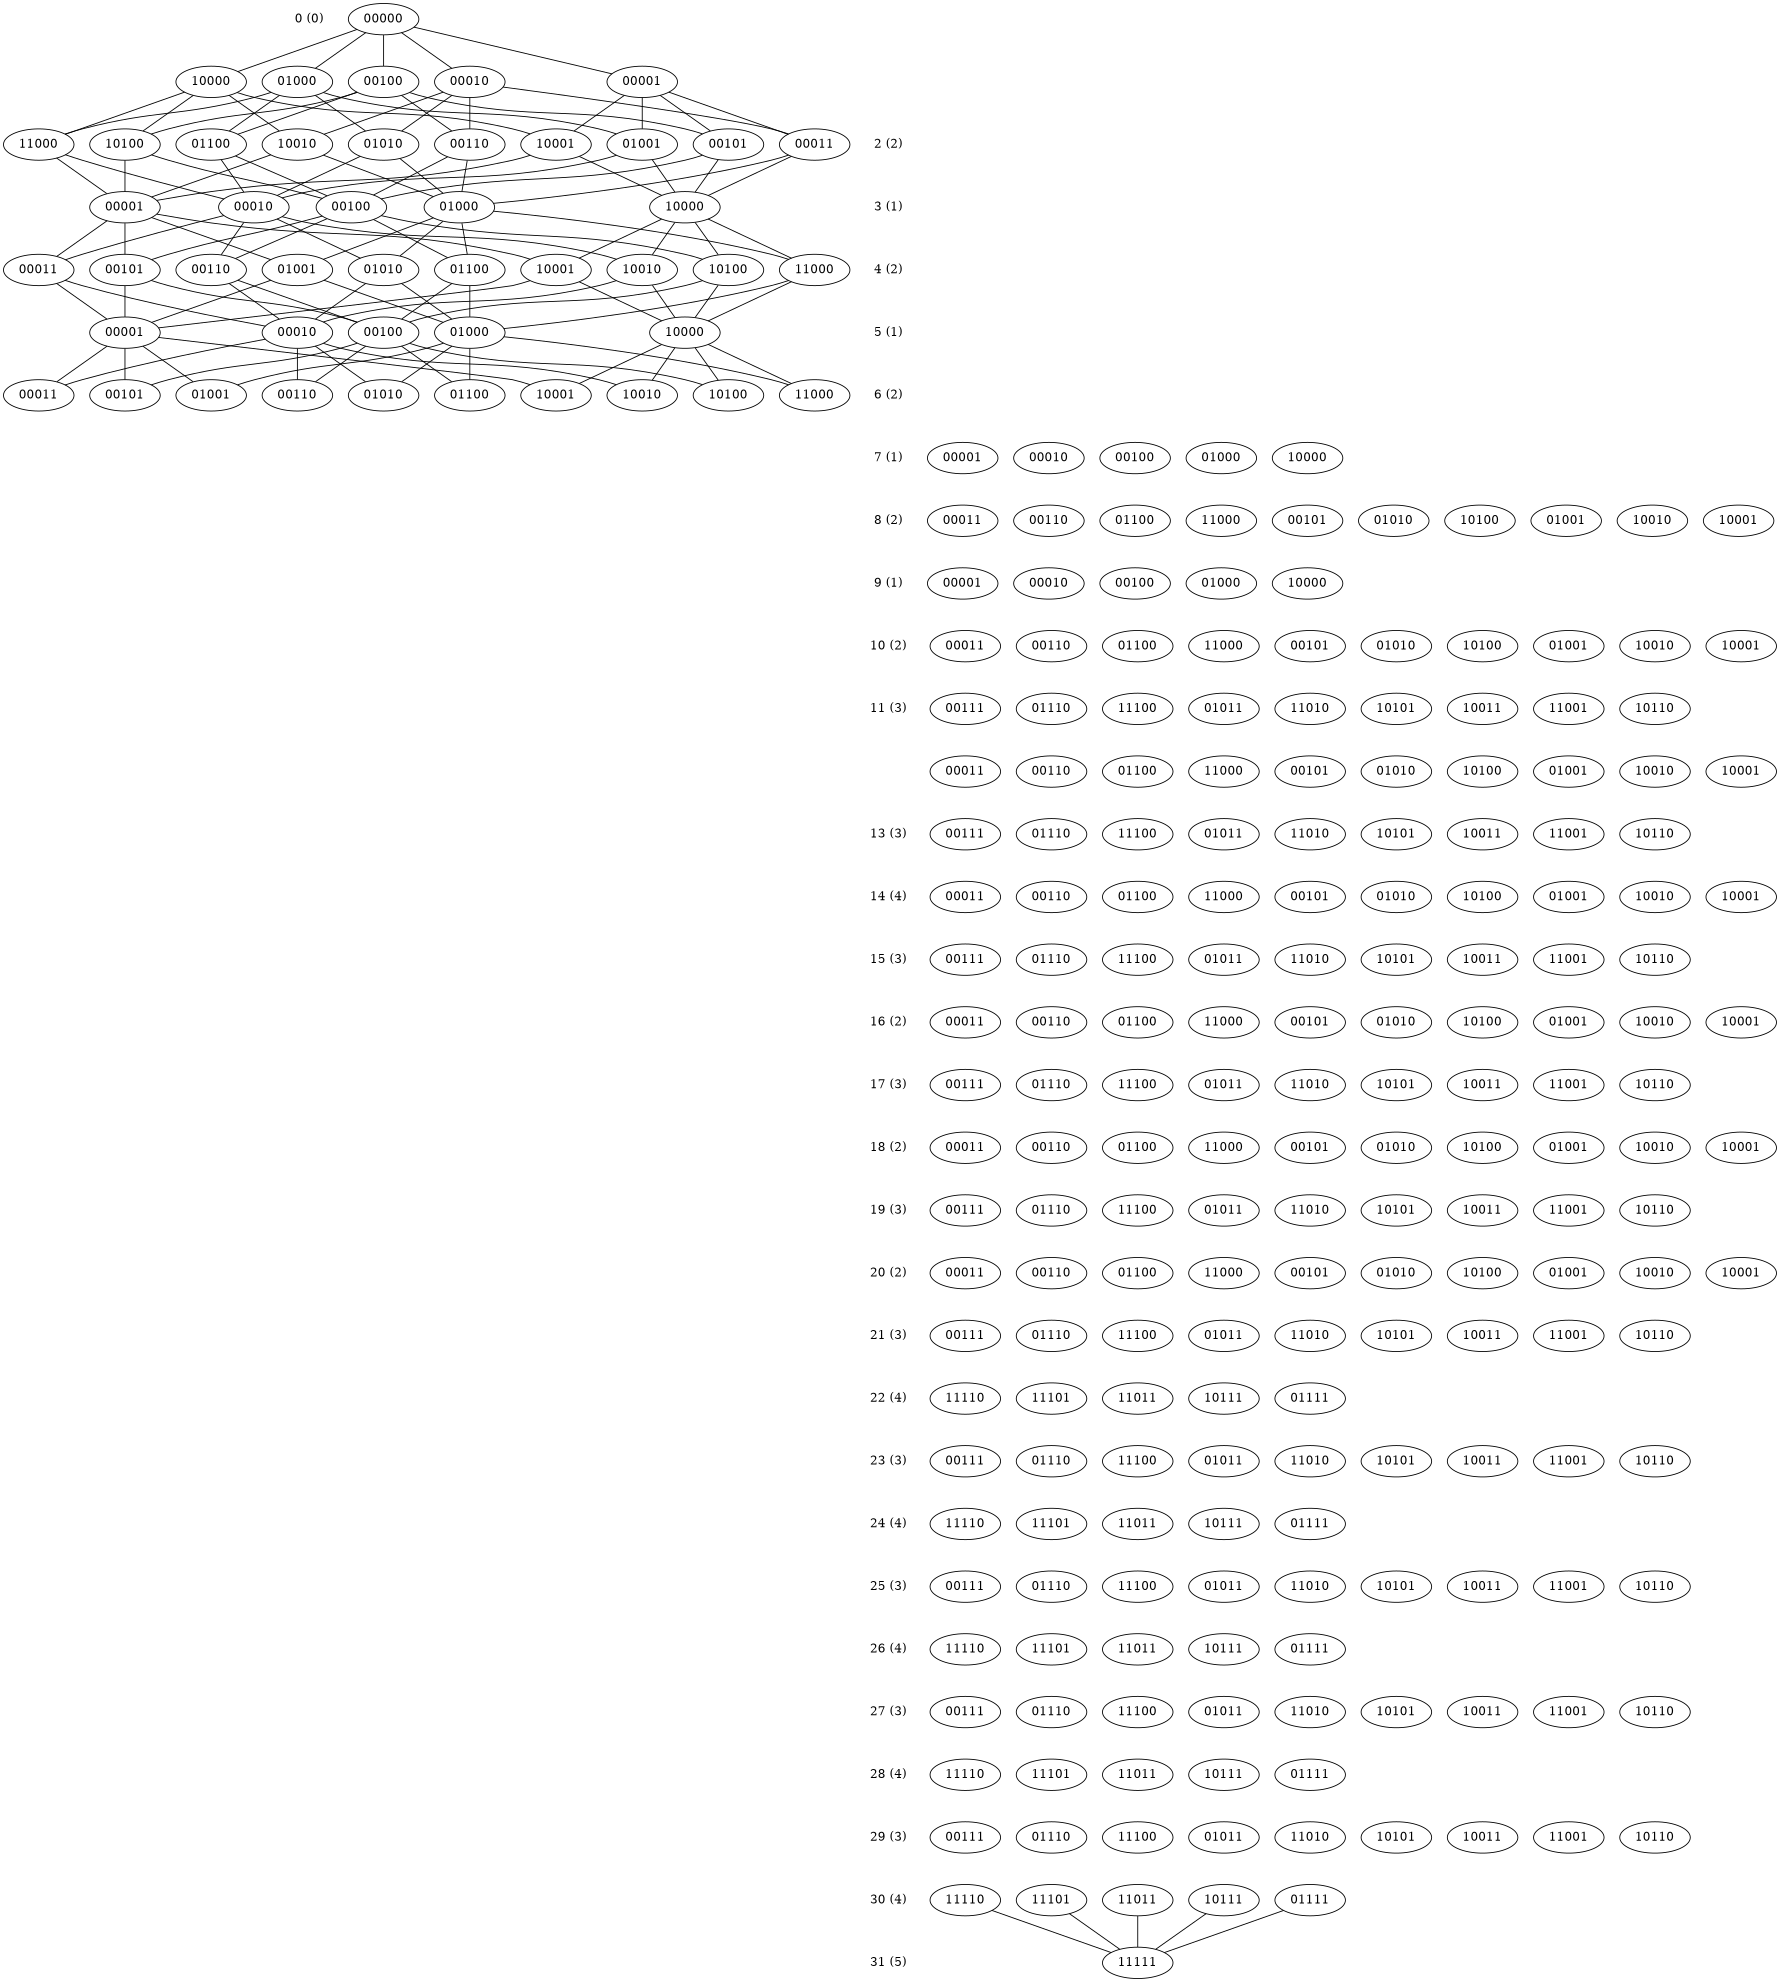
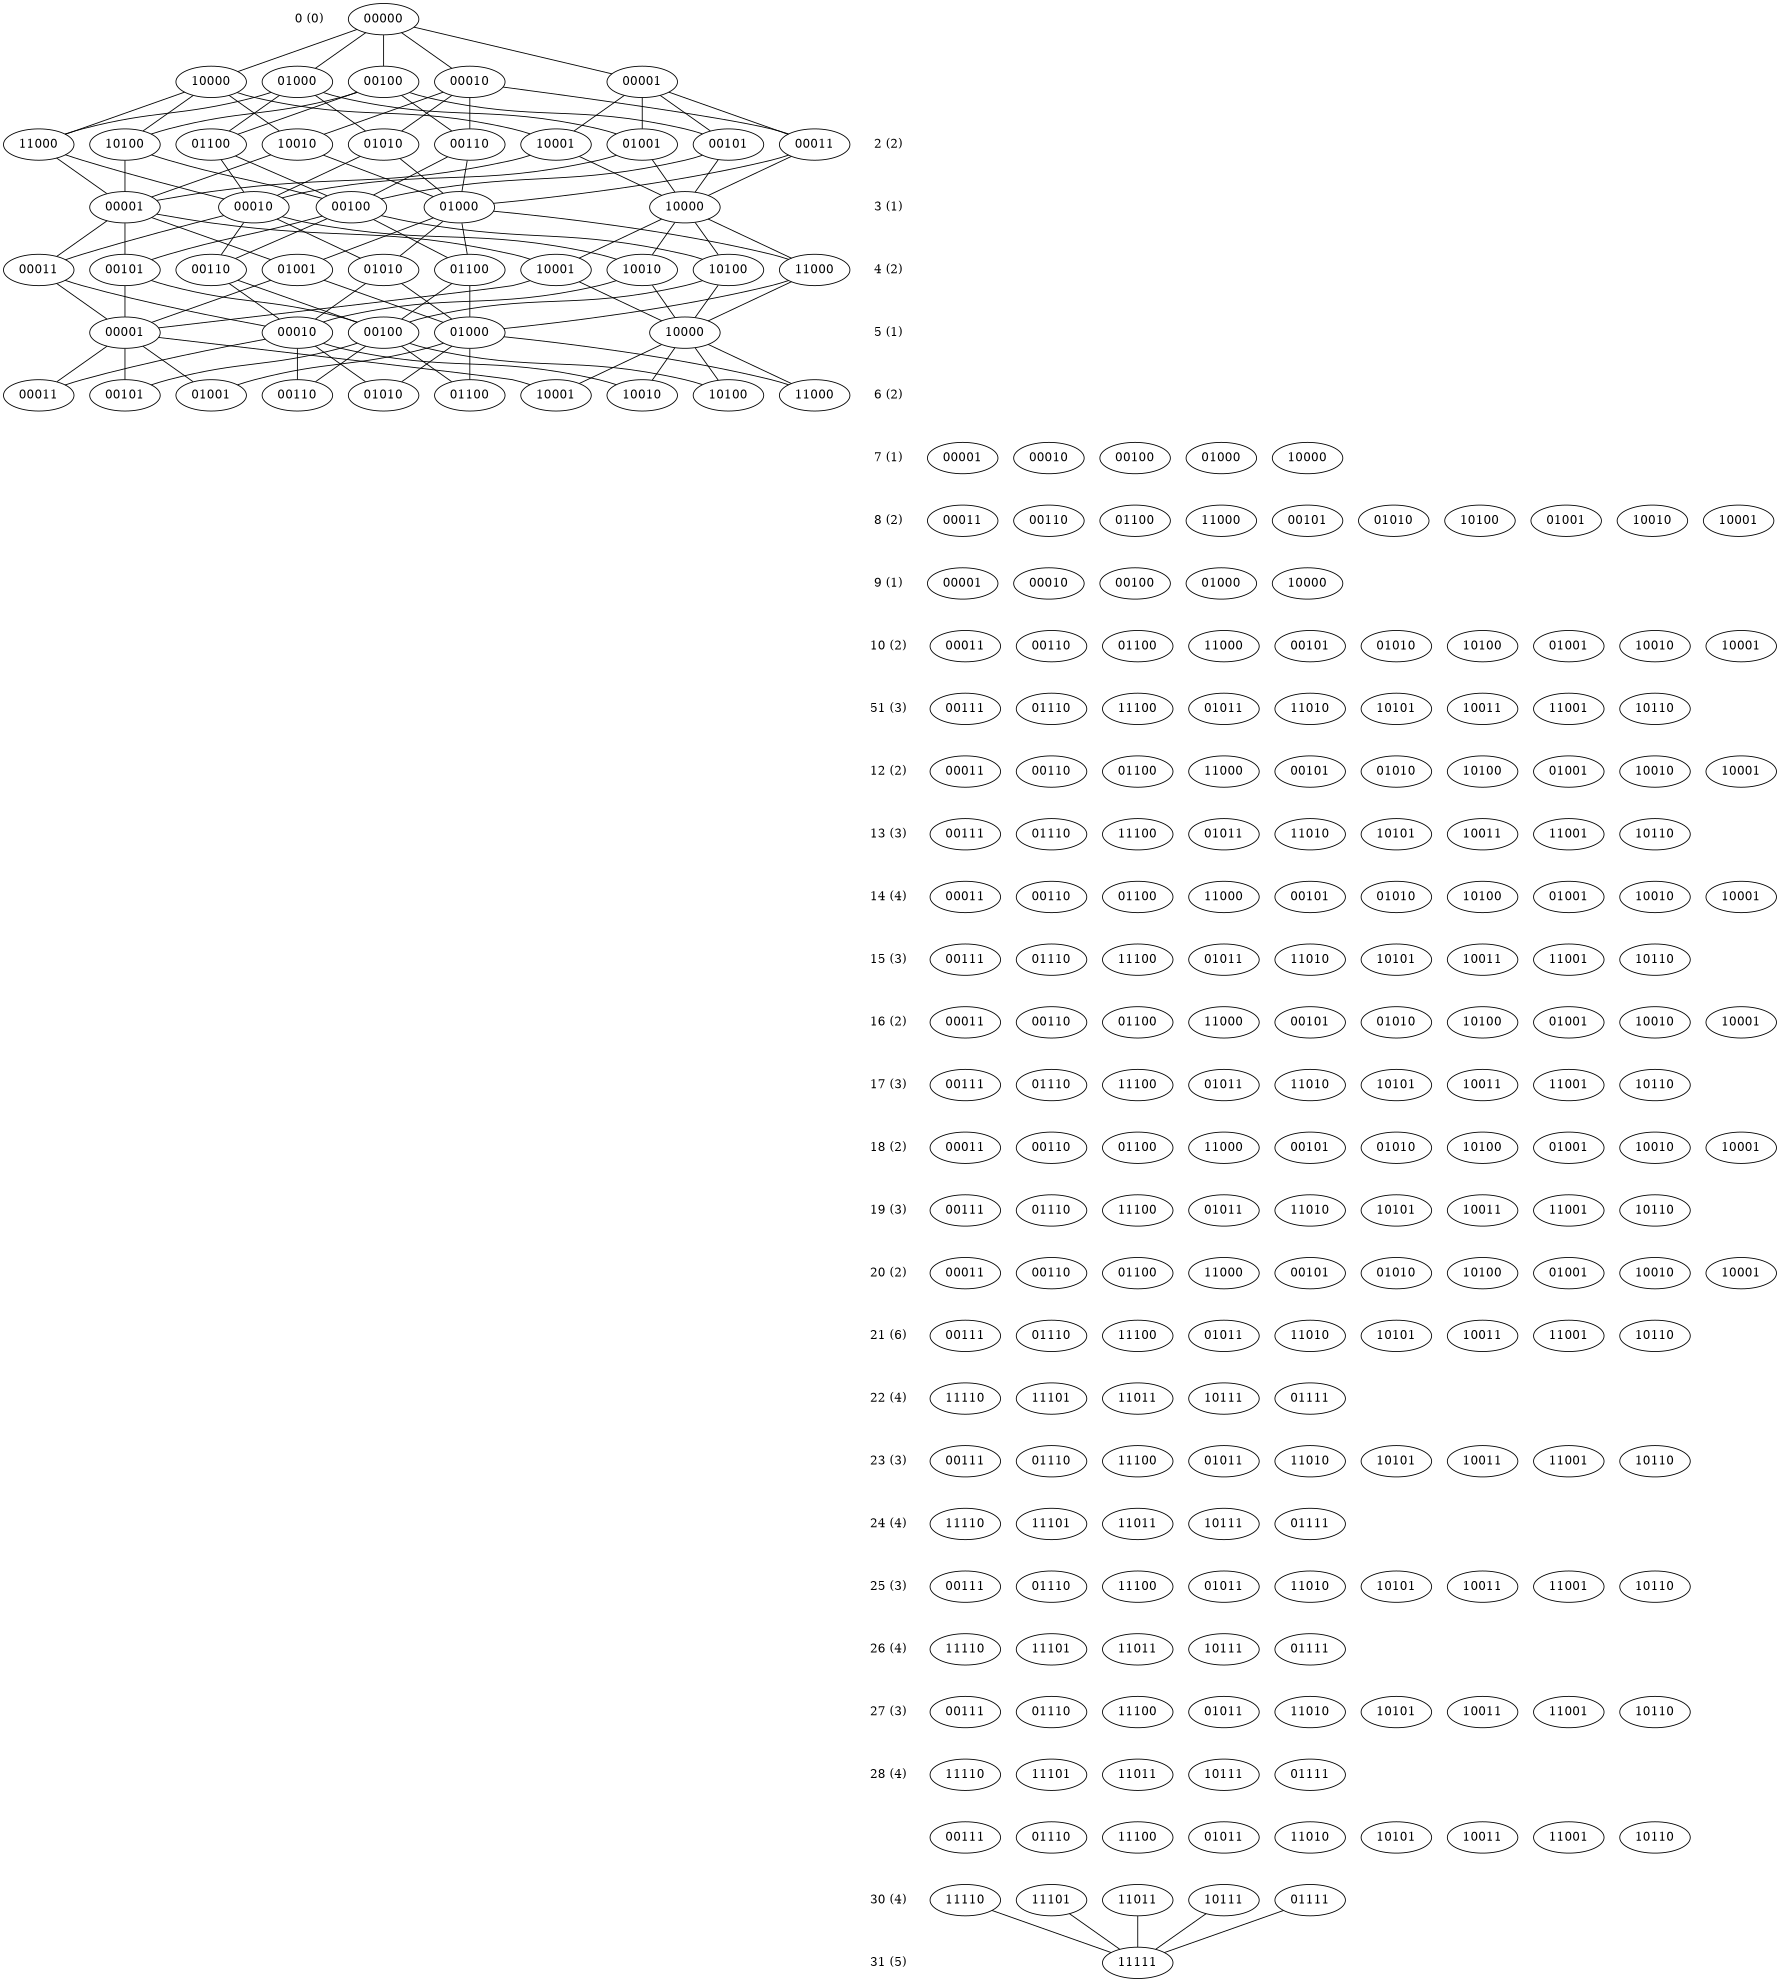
(889, 709) -> (889, 709)
none -> (889, 772)
(889, 1336) -> (889, 1336)
(889, 1837) -> none
